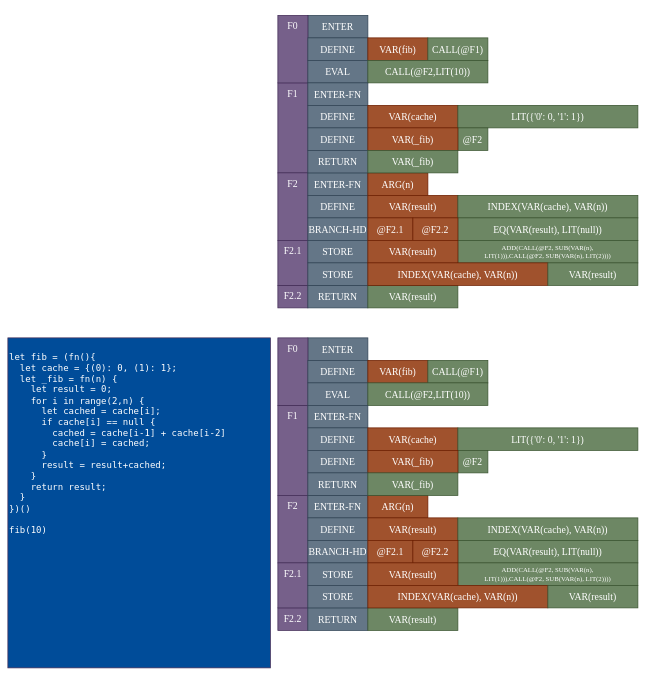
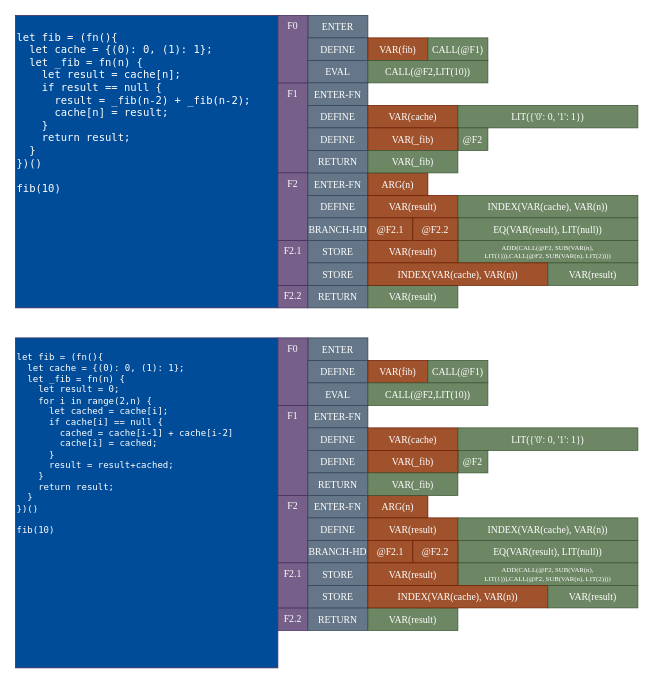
none -> (147, 162)
(139, 503) -> (147, 503)
